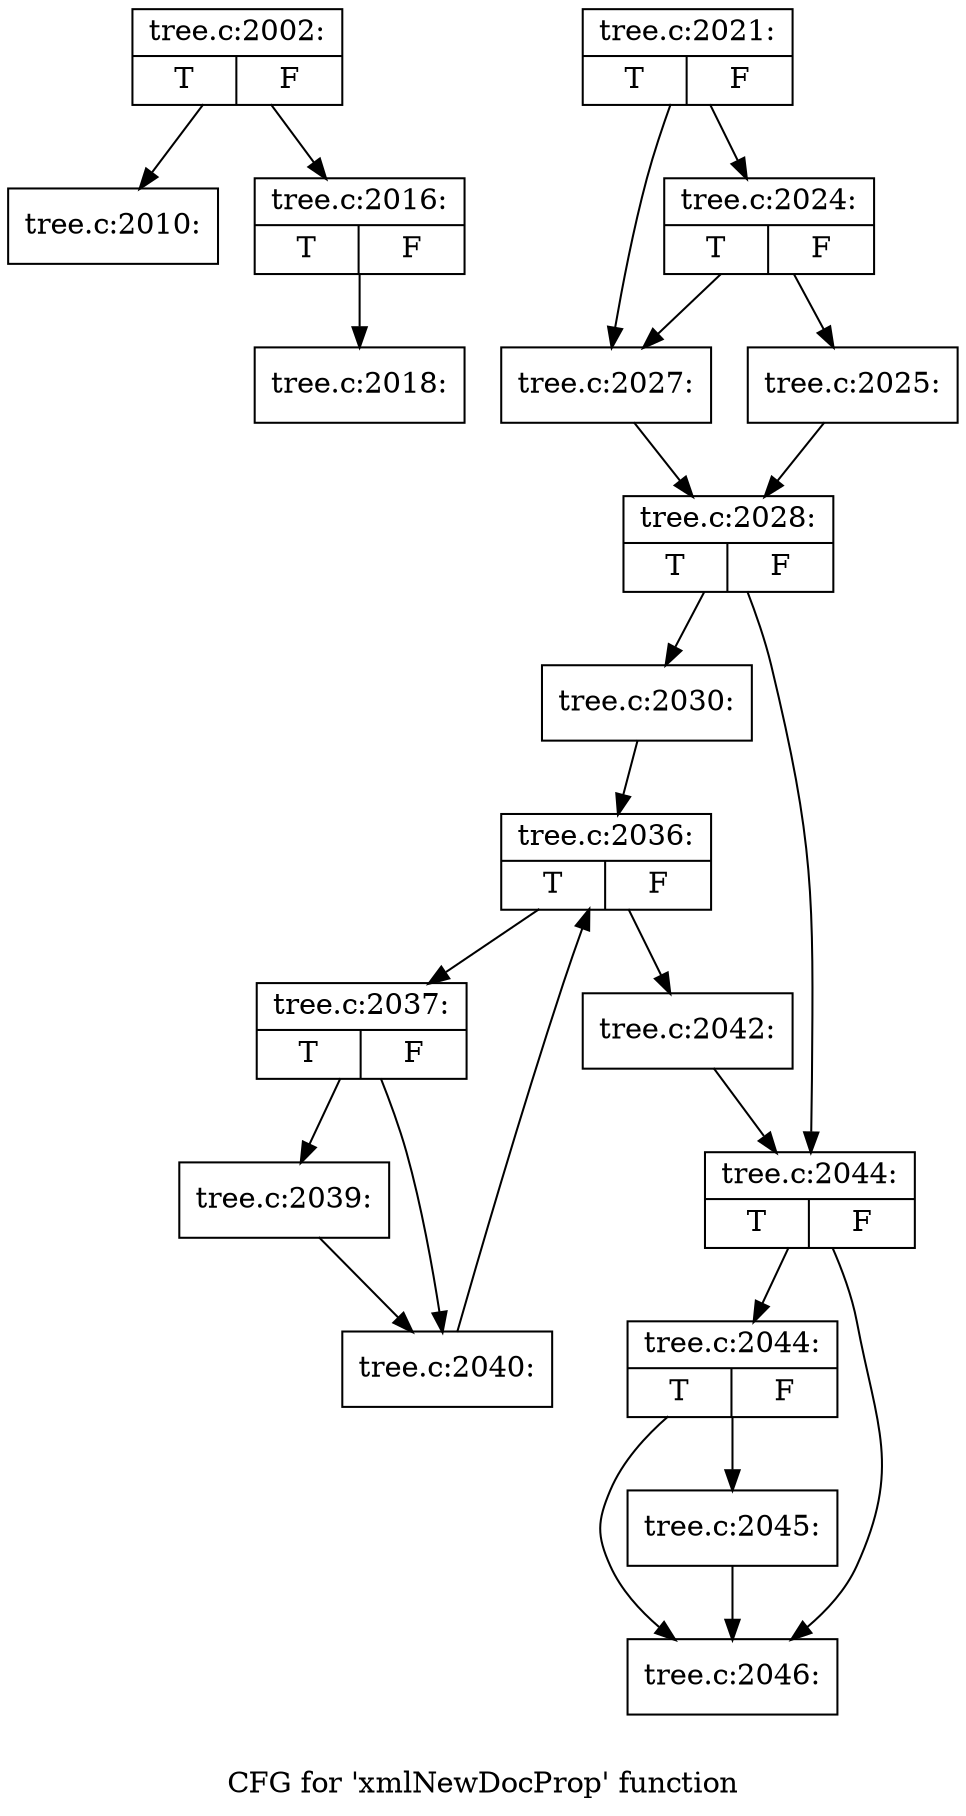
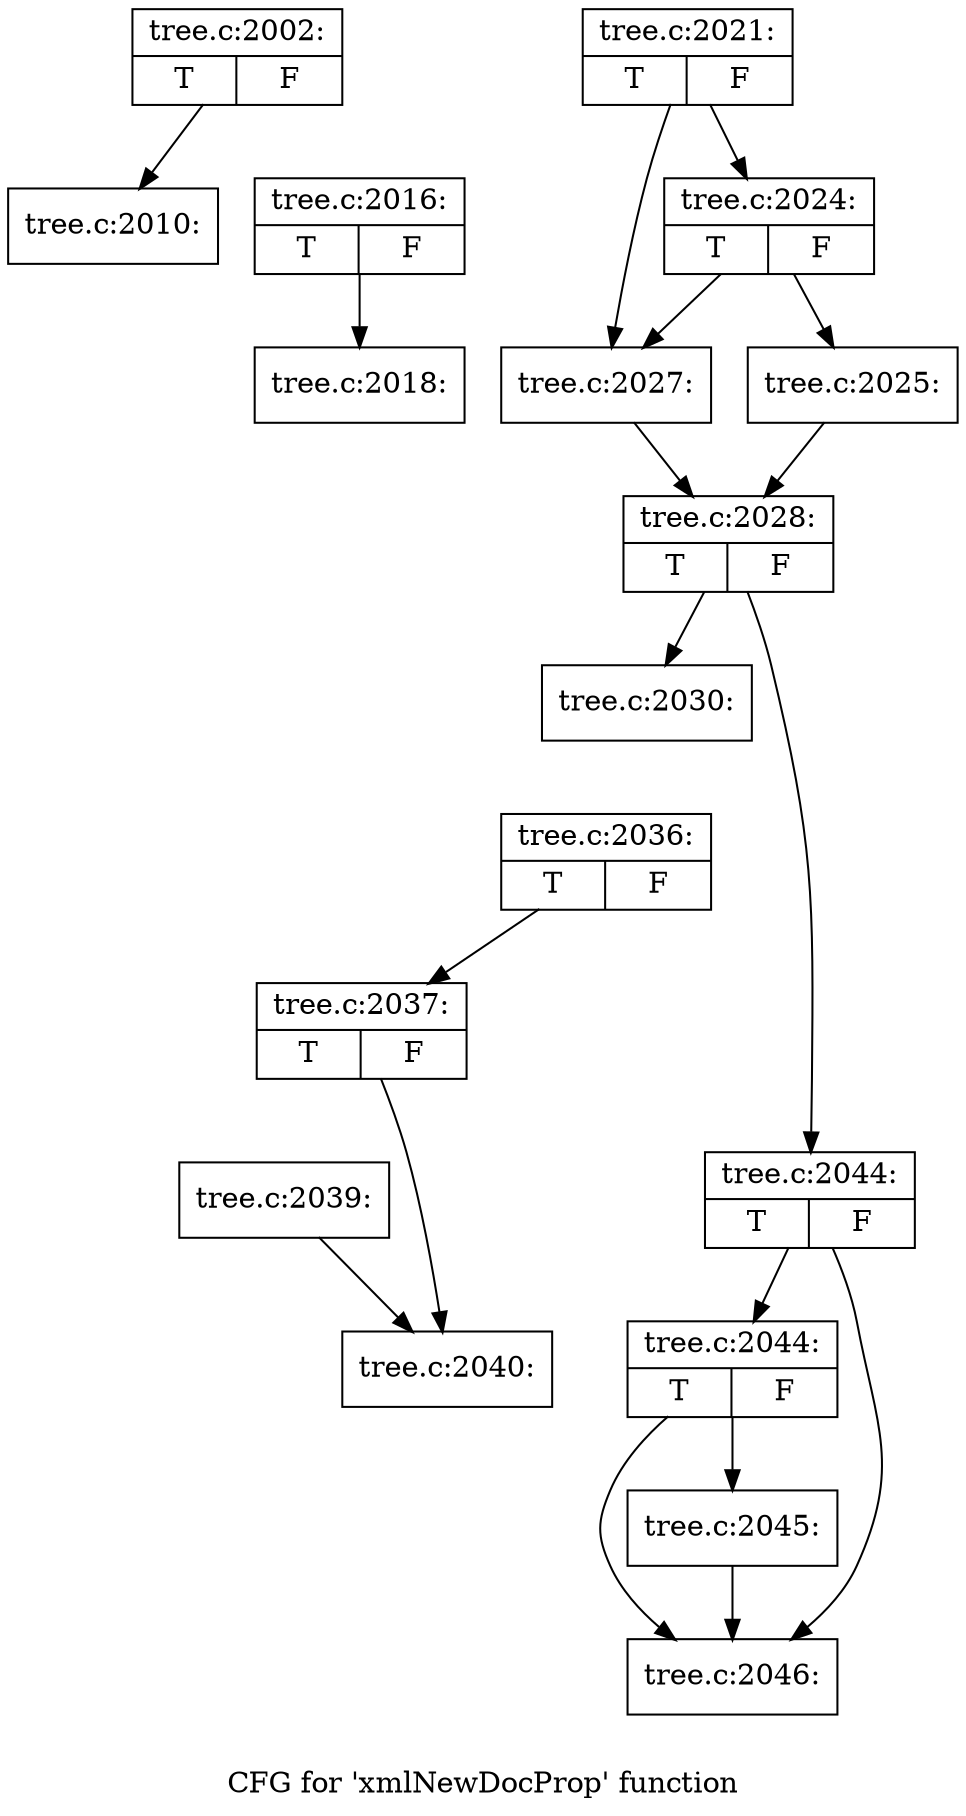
(292, 133) -> none
(630, 768) -> none
(688, 1031) -> none
(325, 1111) -> none
(517, 1129) -> none
